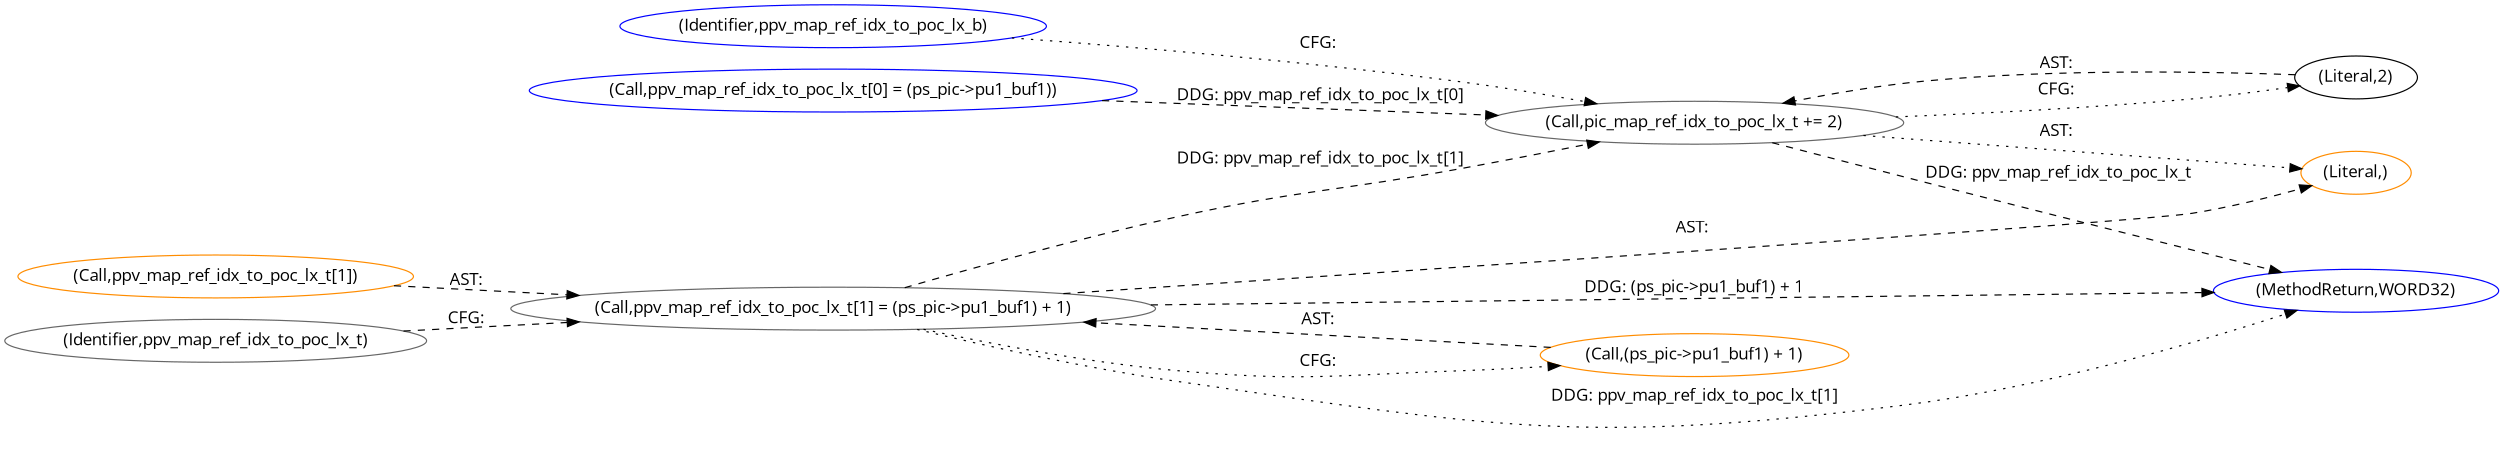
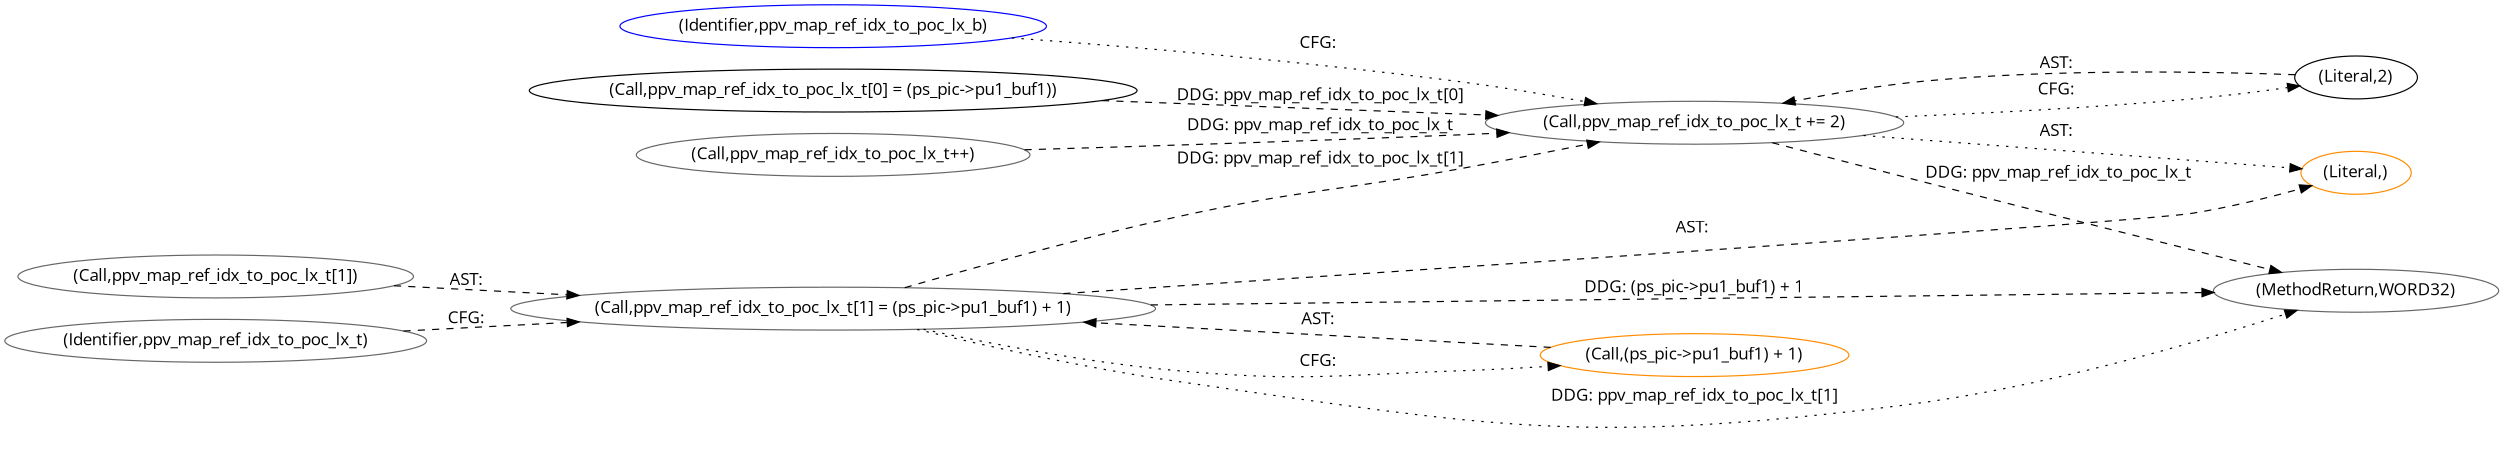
(833, 91) -> (833, 91)
(1695, 123) -> (1695, 123)
none -> (833, 155)
(216, 276) -> (216, 276)
(2356, 291) -> (2356, 291)
